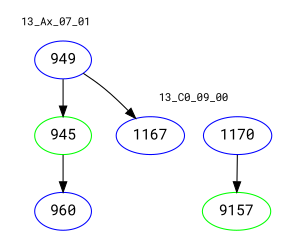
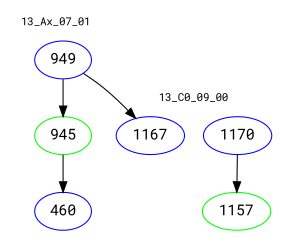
(63, 211) -> (63, 211)
(237, 211) -> (237, 211)
